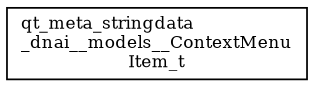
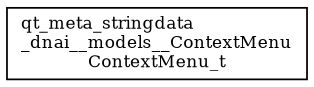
(157, 44) -> (157, 44)
